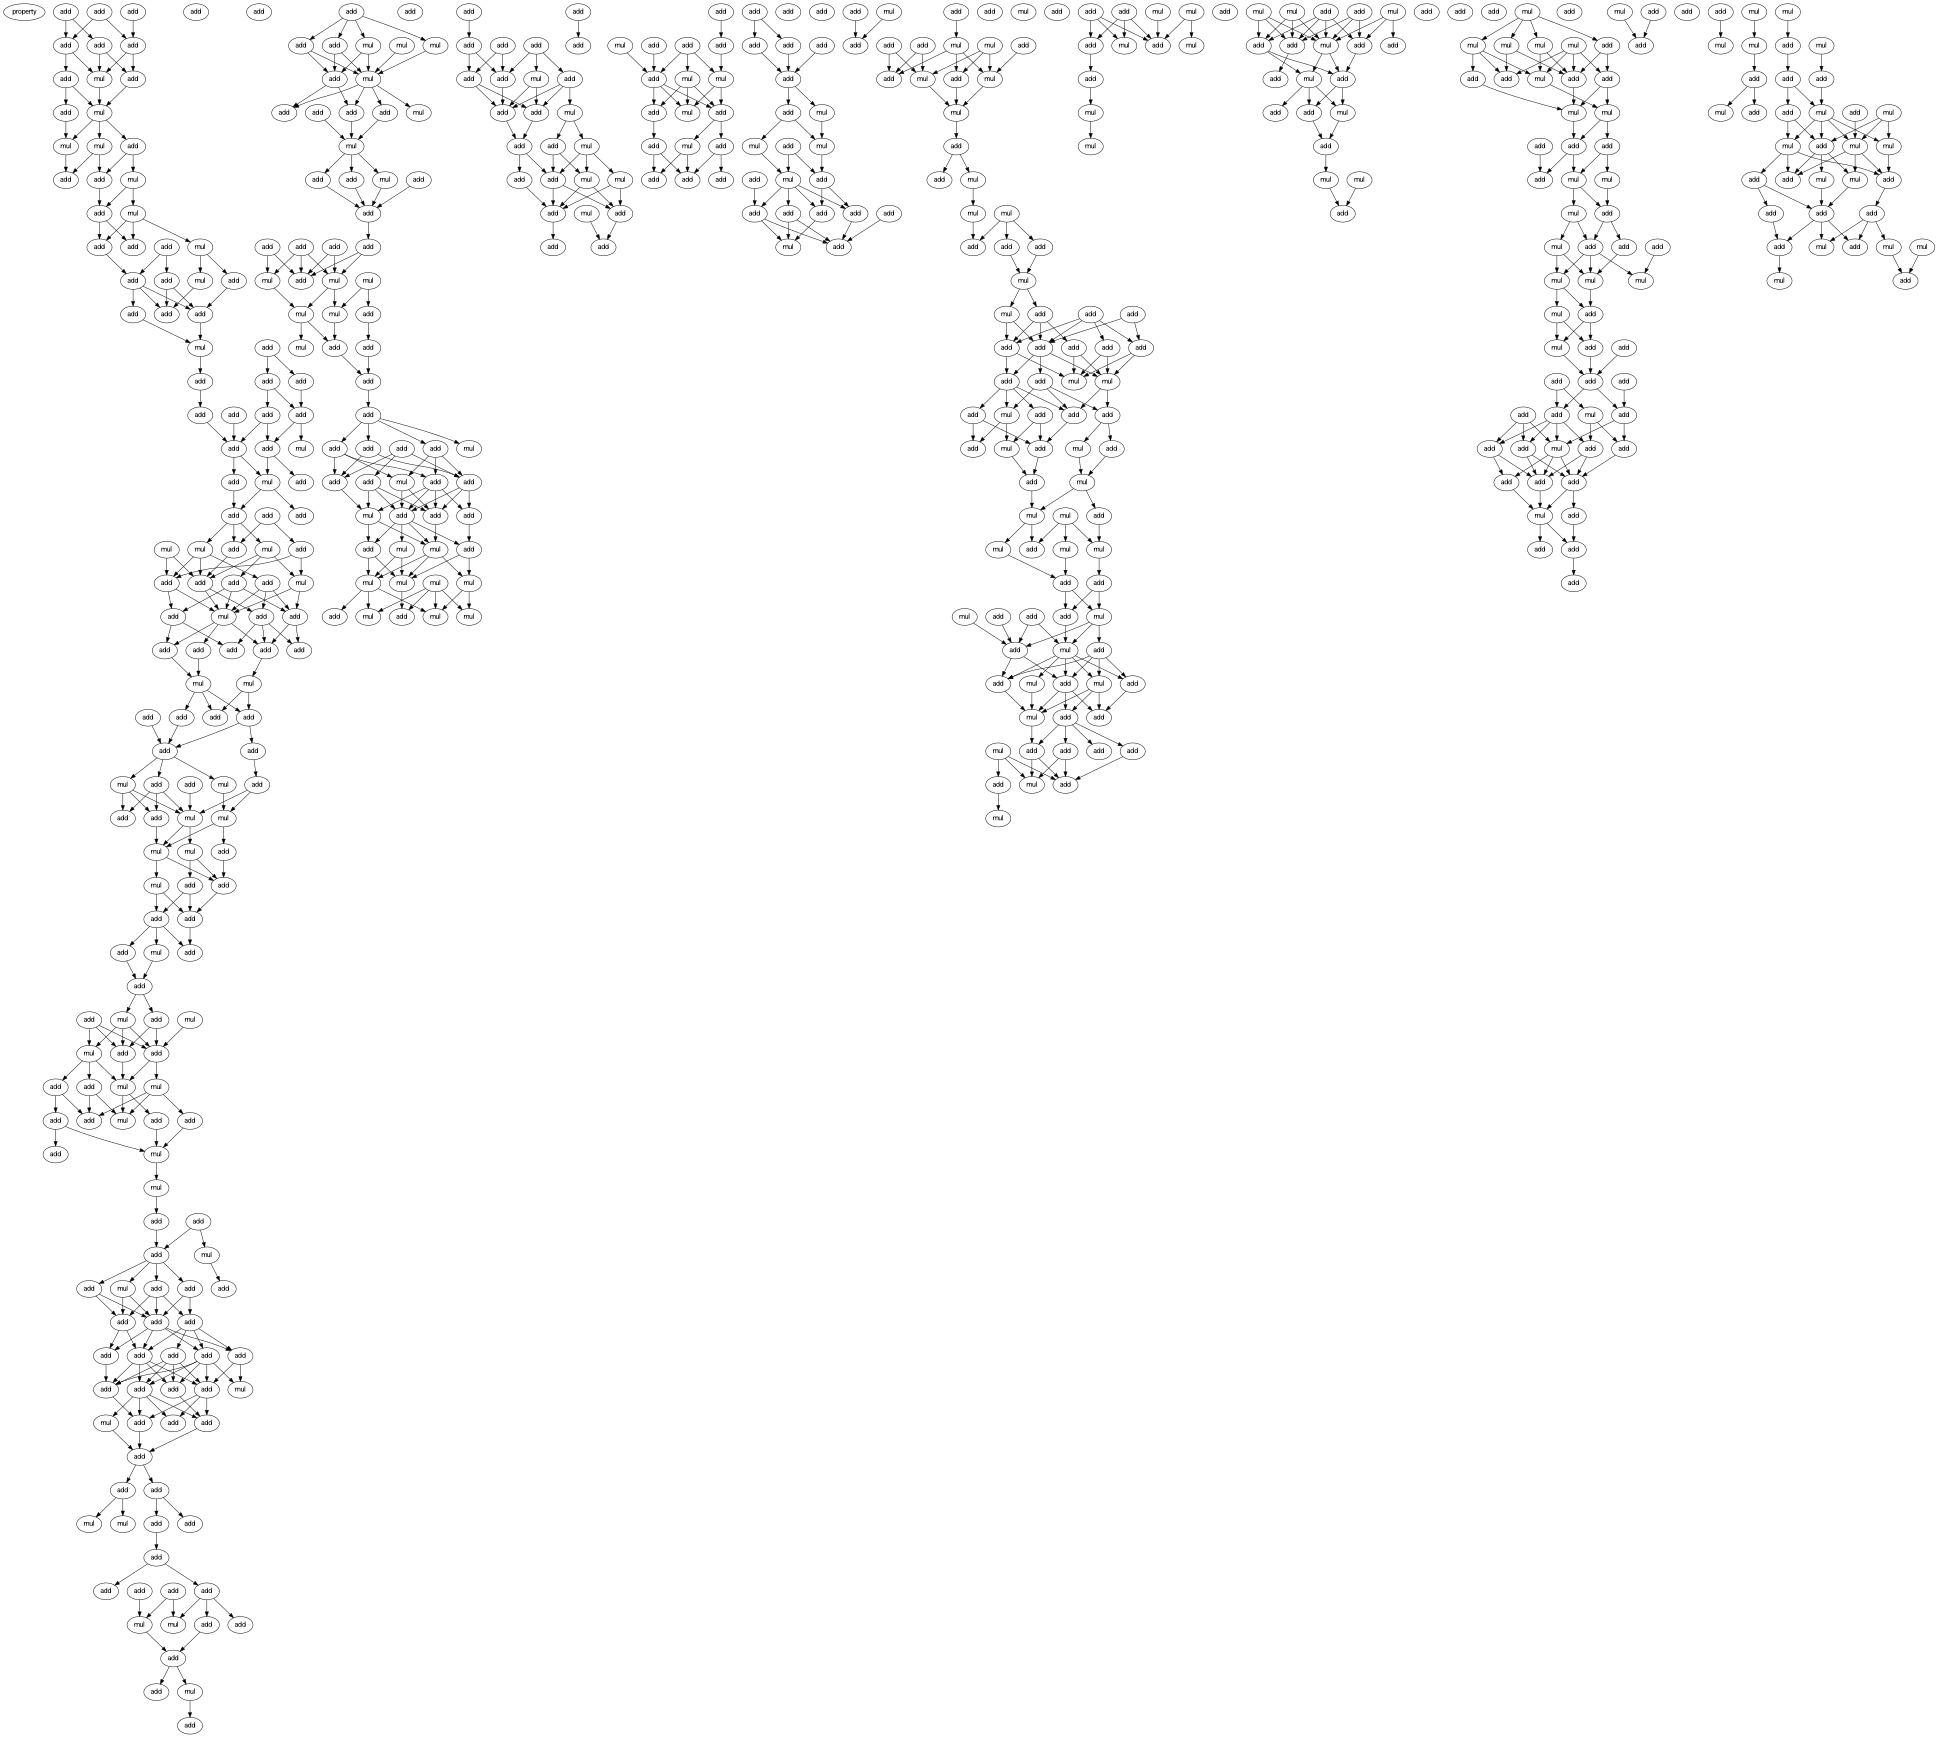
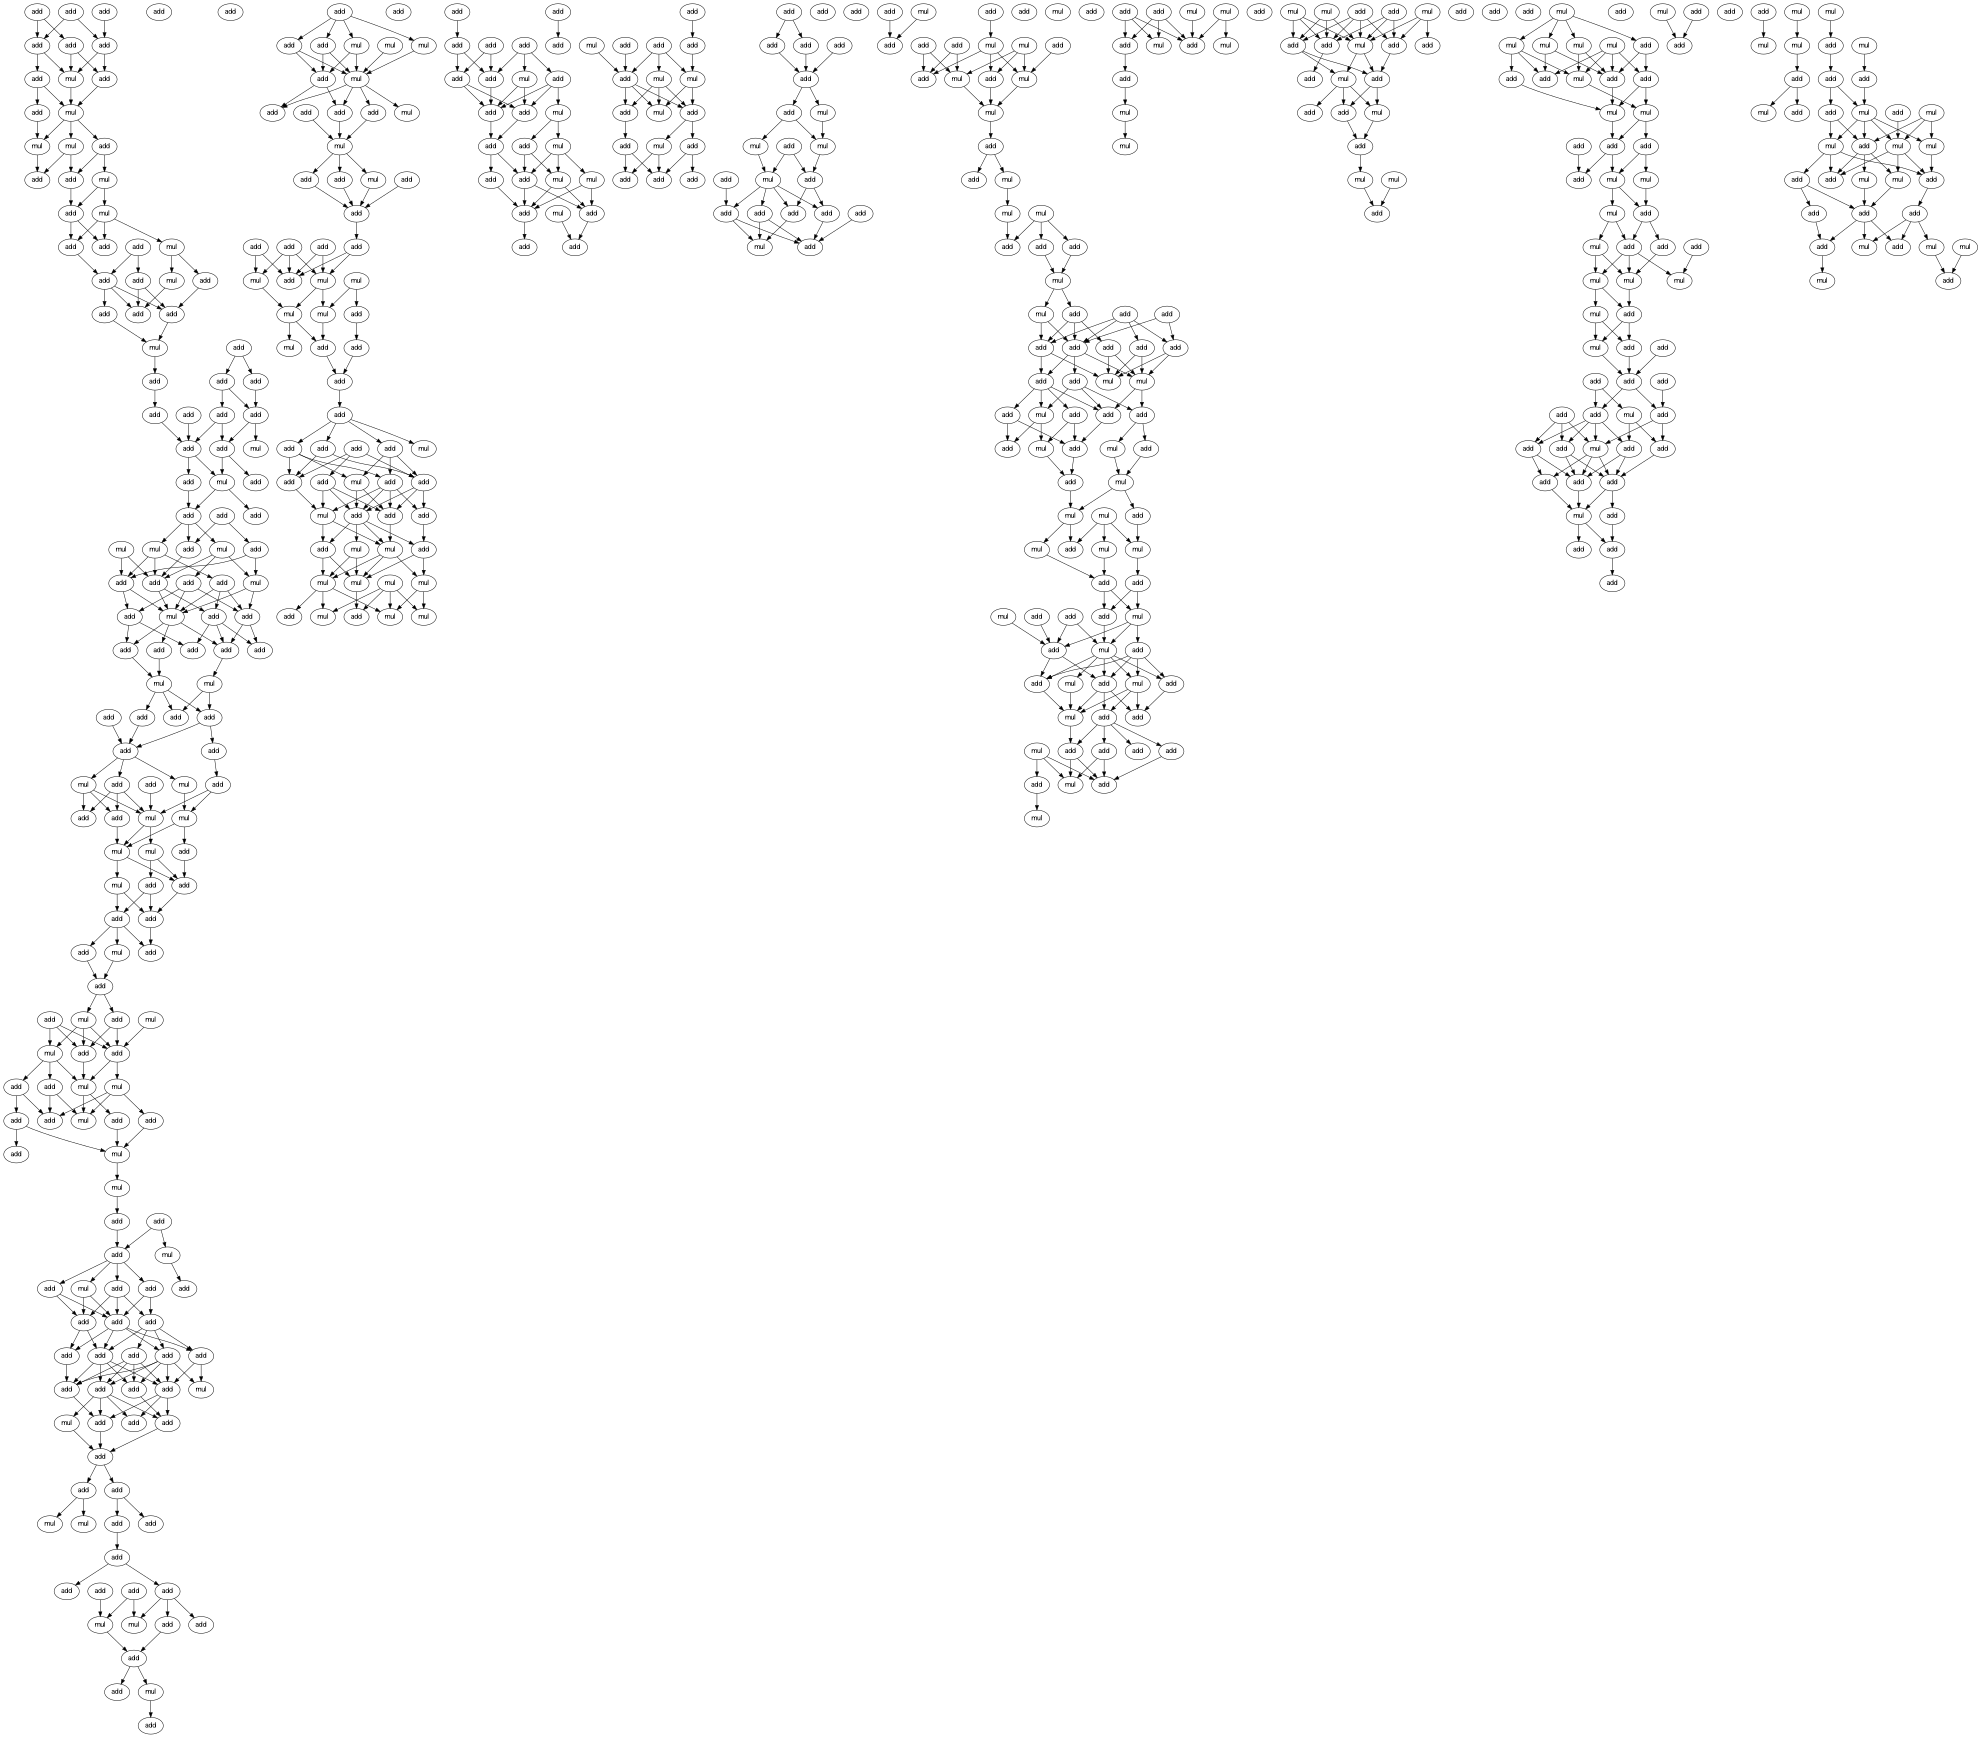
(24, 12) -> none
